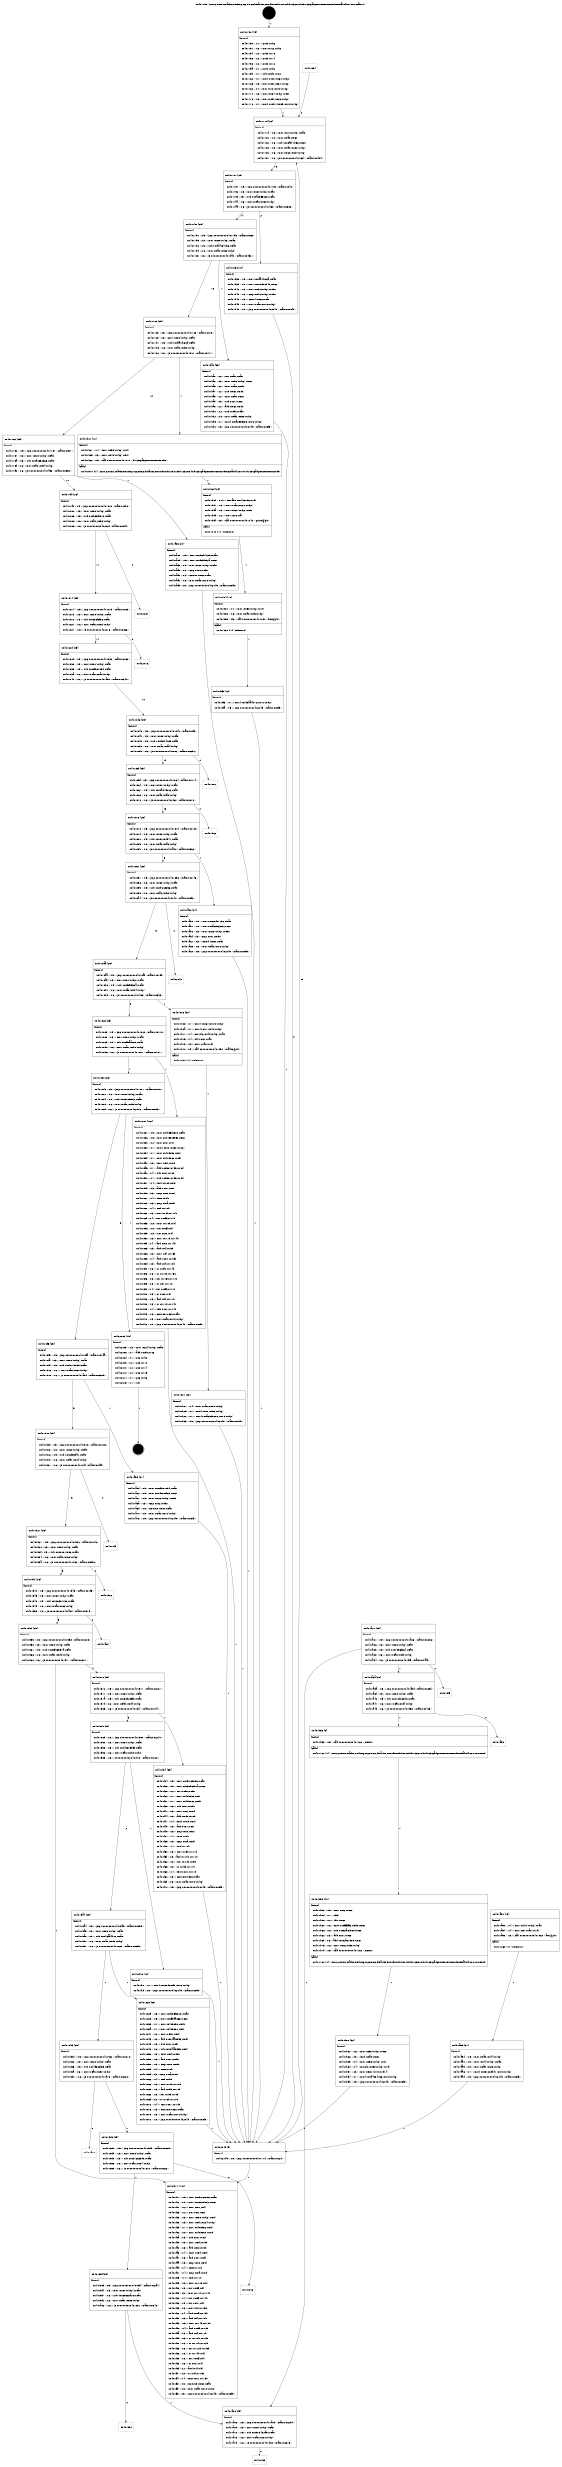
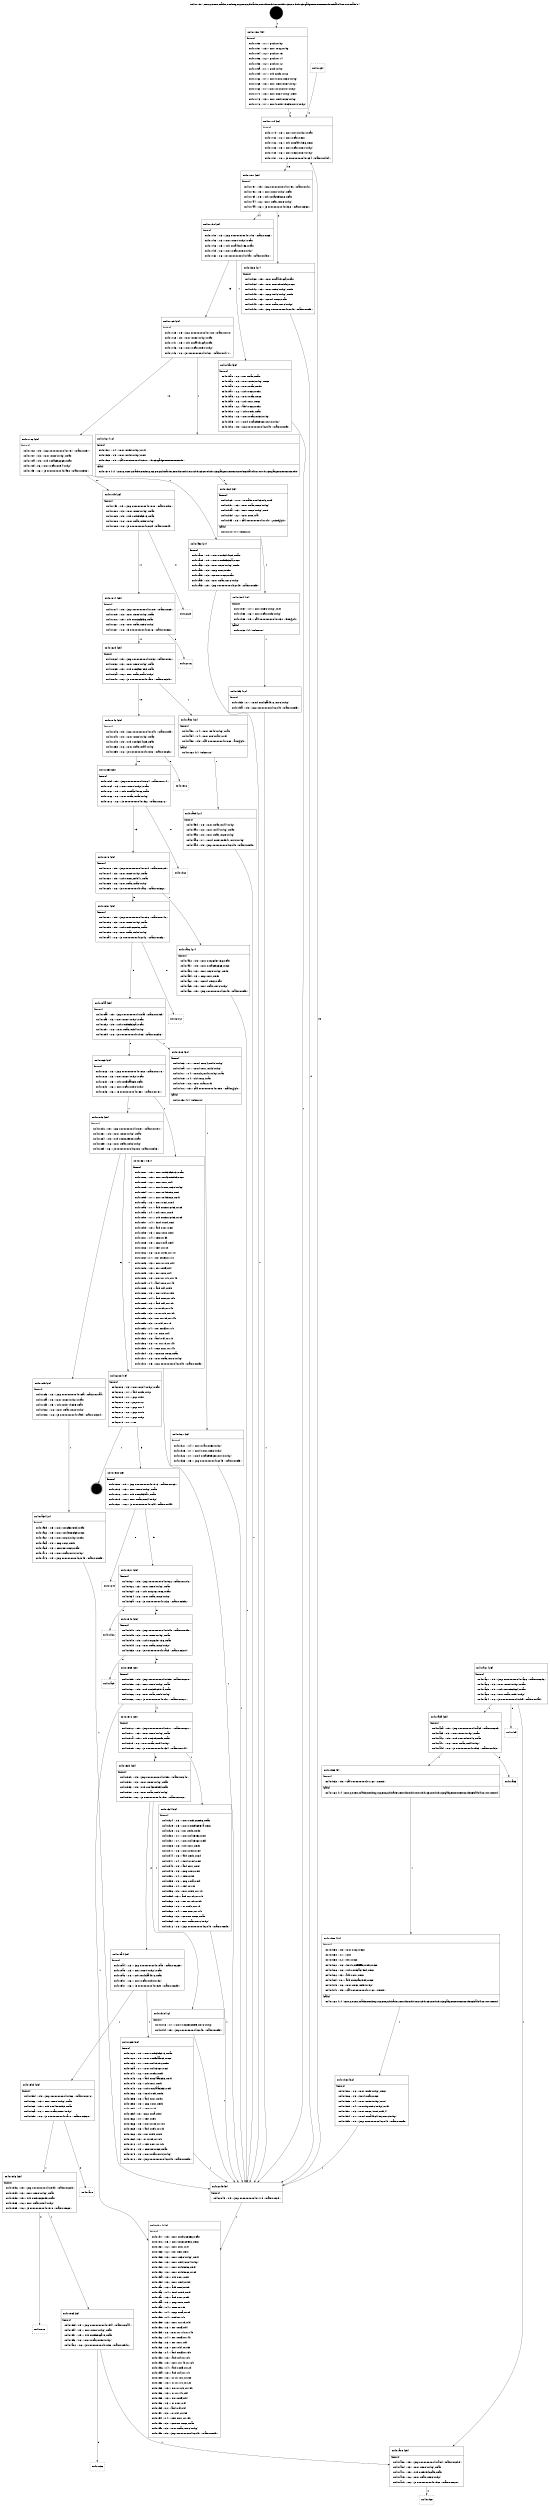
none -> (175, 699)
(73, 1404) -> (139, 1447)
